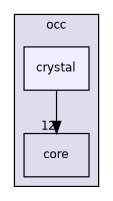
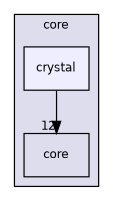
(57, 26) -> (57, 26)
